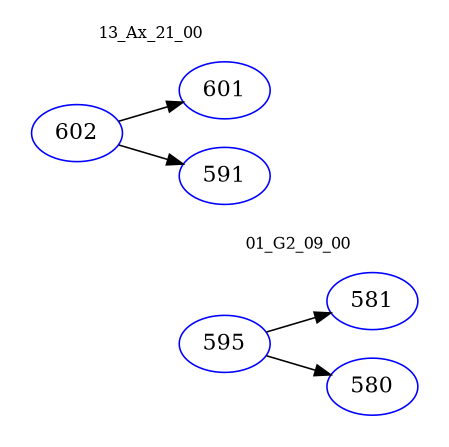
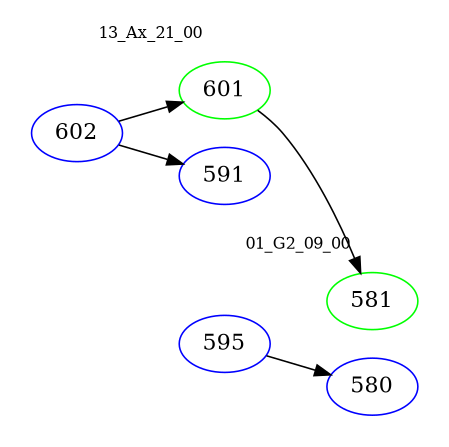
(225, 90) -> (225, 90)
(372, 301) -> (372, 301)
(291, 325) -> (315, 178)
